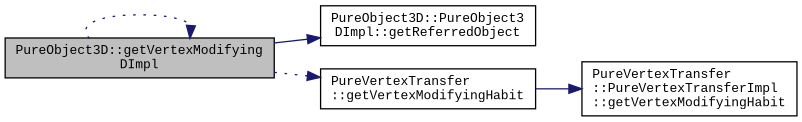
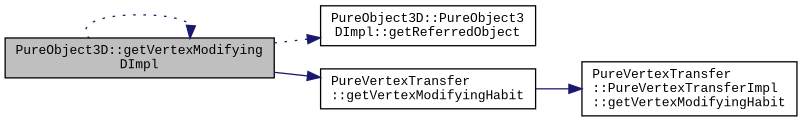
(291, 41) -> (291, 41)
(291, 74) -> (291, 74)
